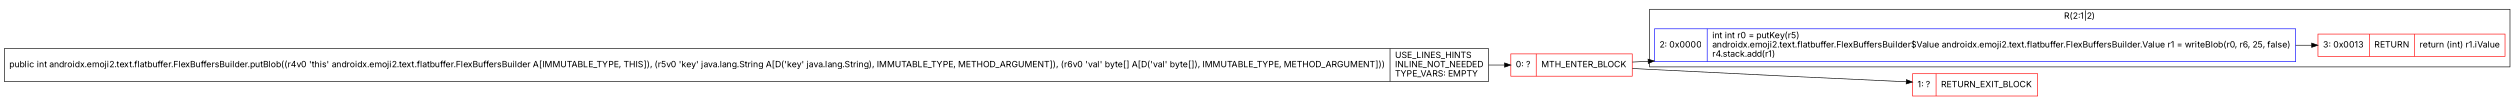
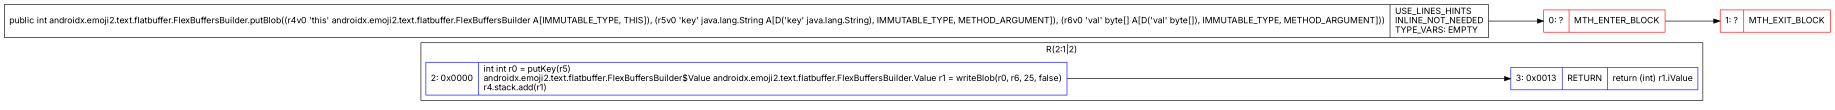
(2411, 45) -> (1604, 79)
(1640, 62) -> none
(1987, 85) -> (1787, 21)
